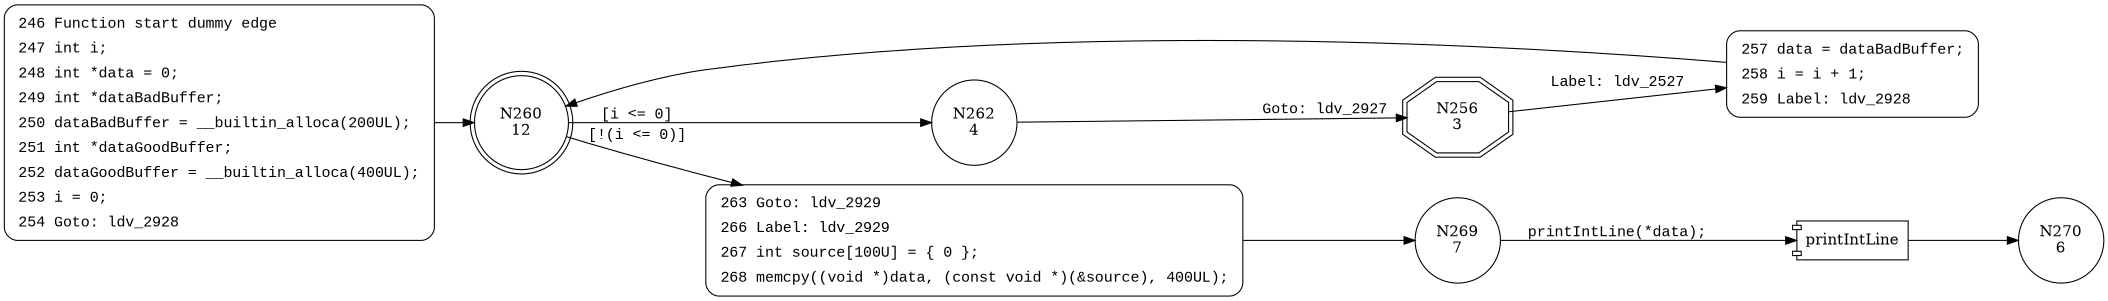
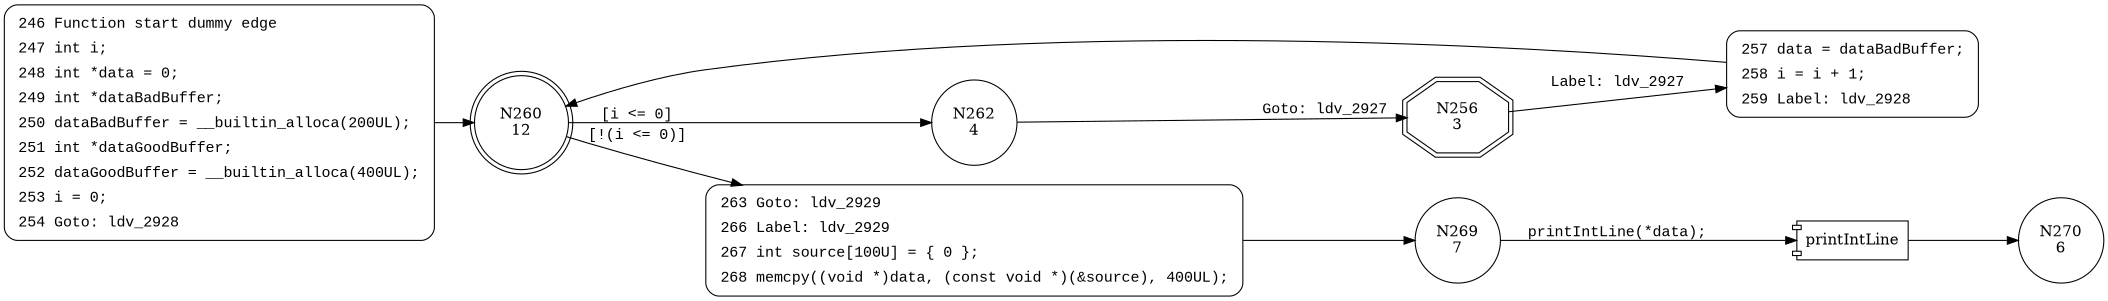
(1617, 82) -> (1617, 82)
